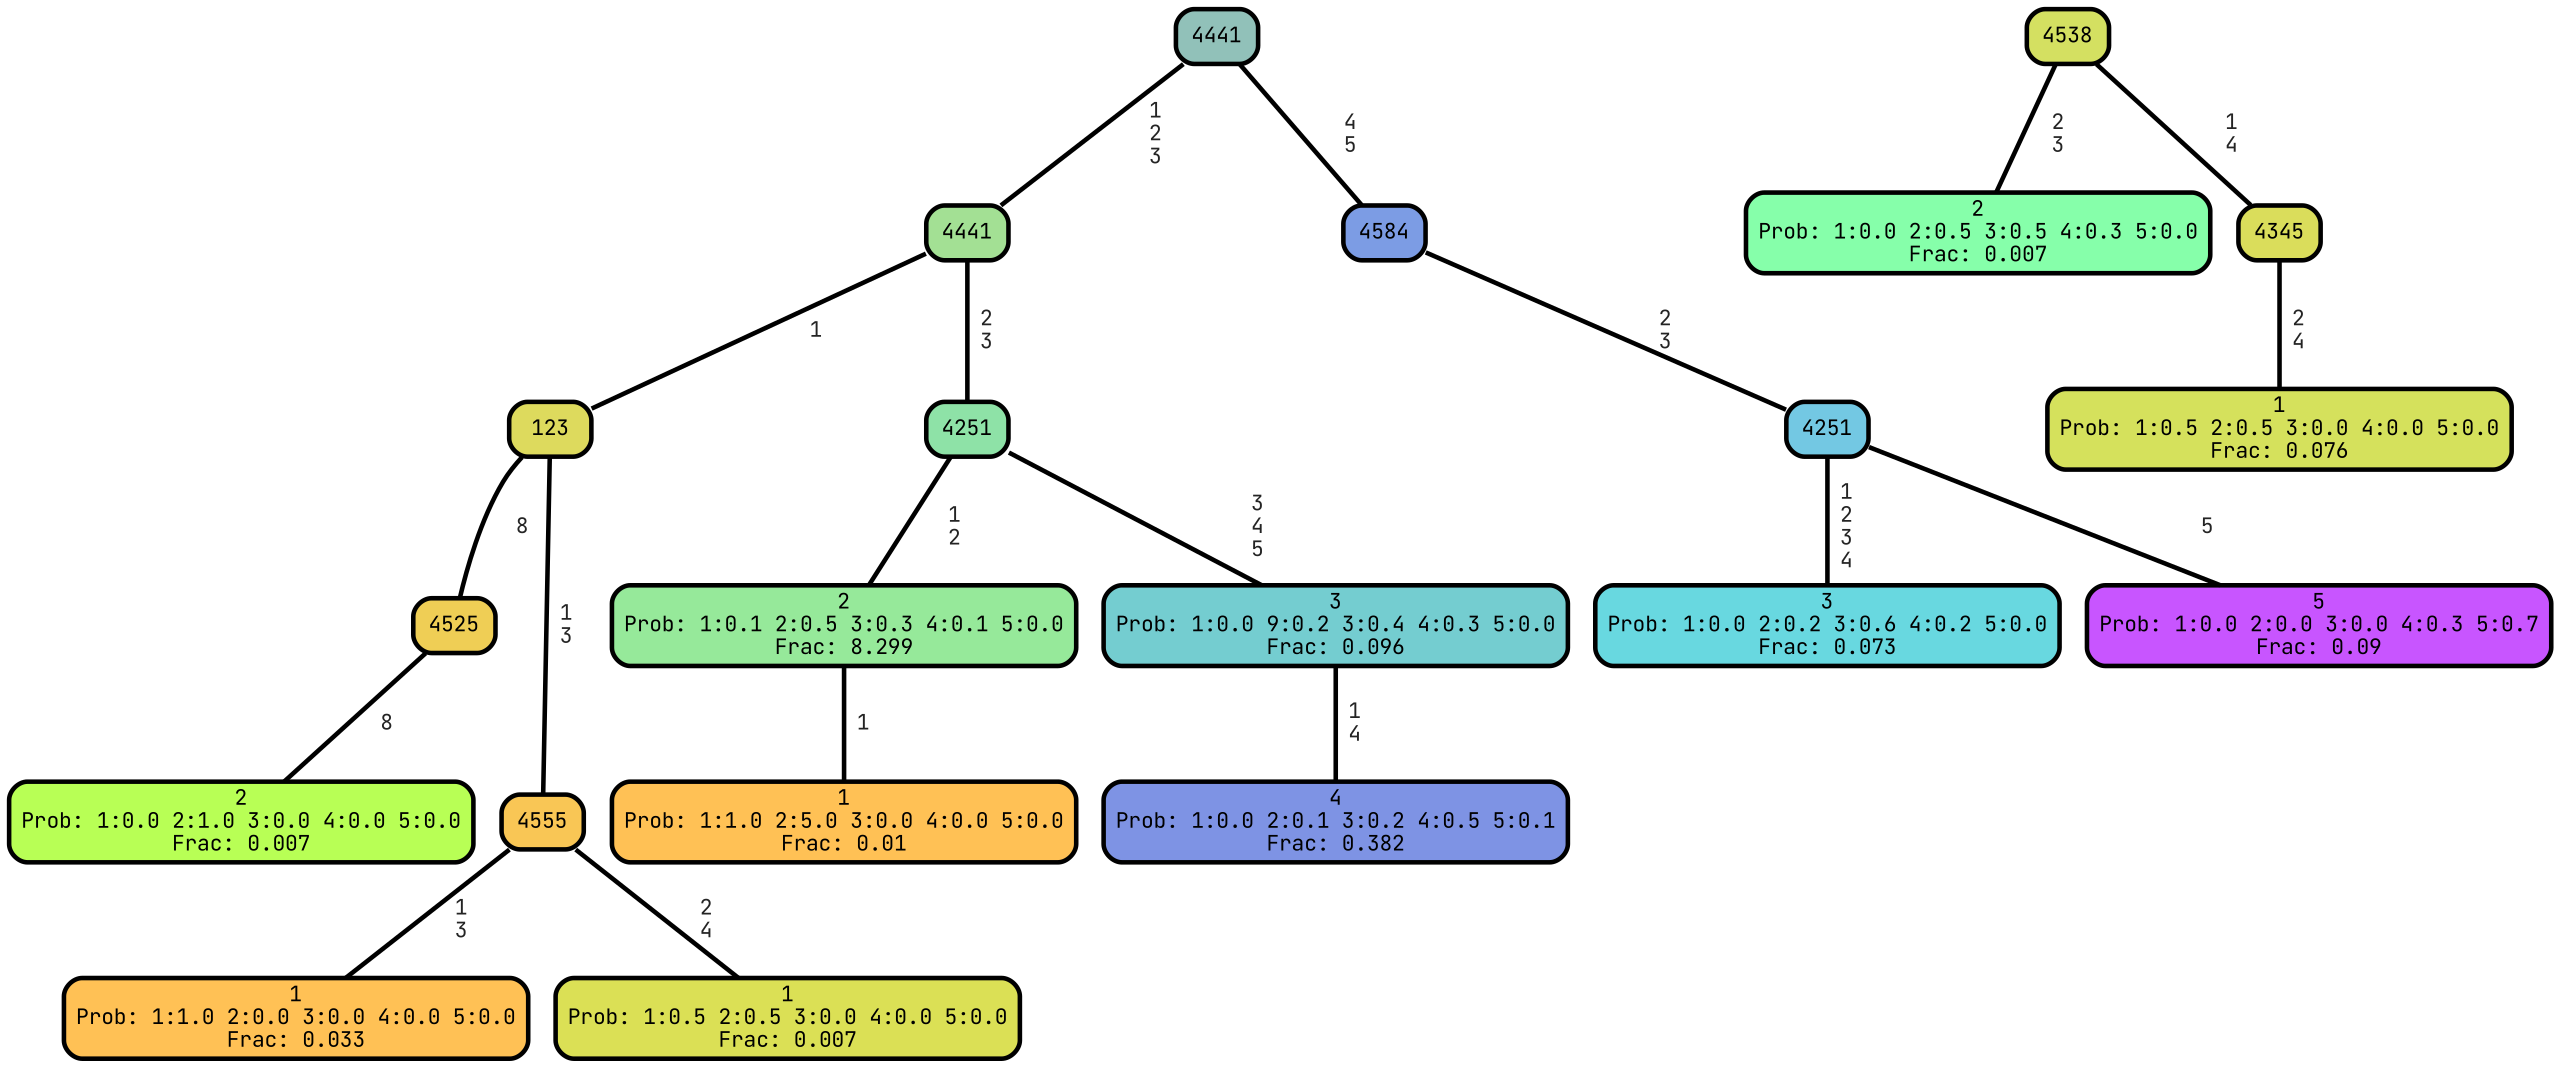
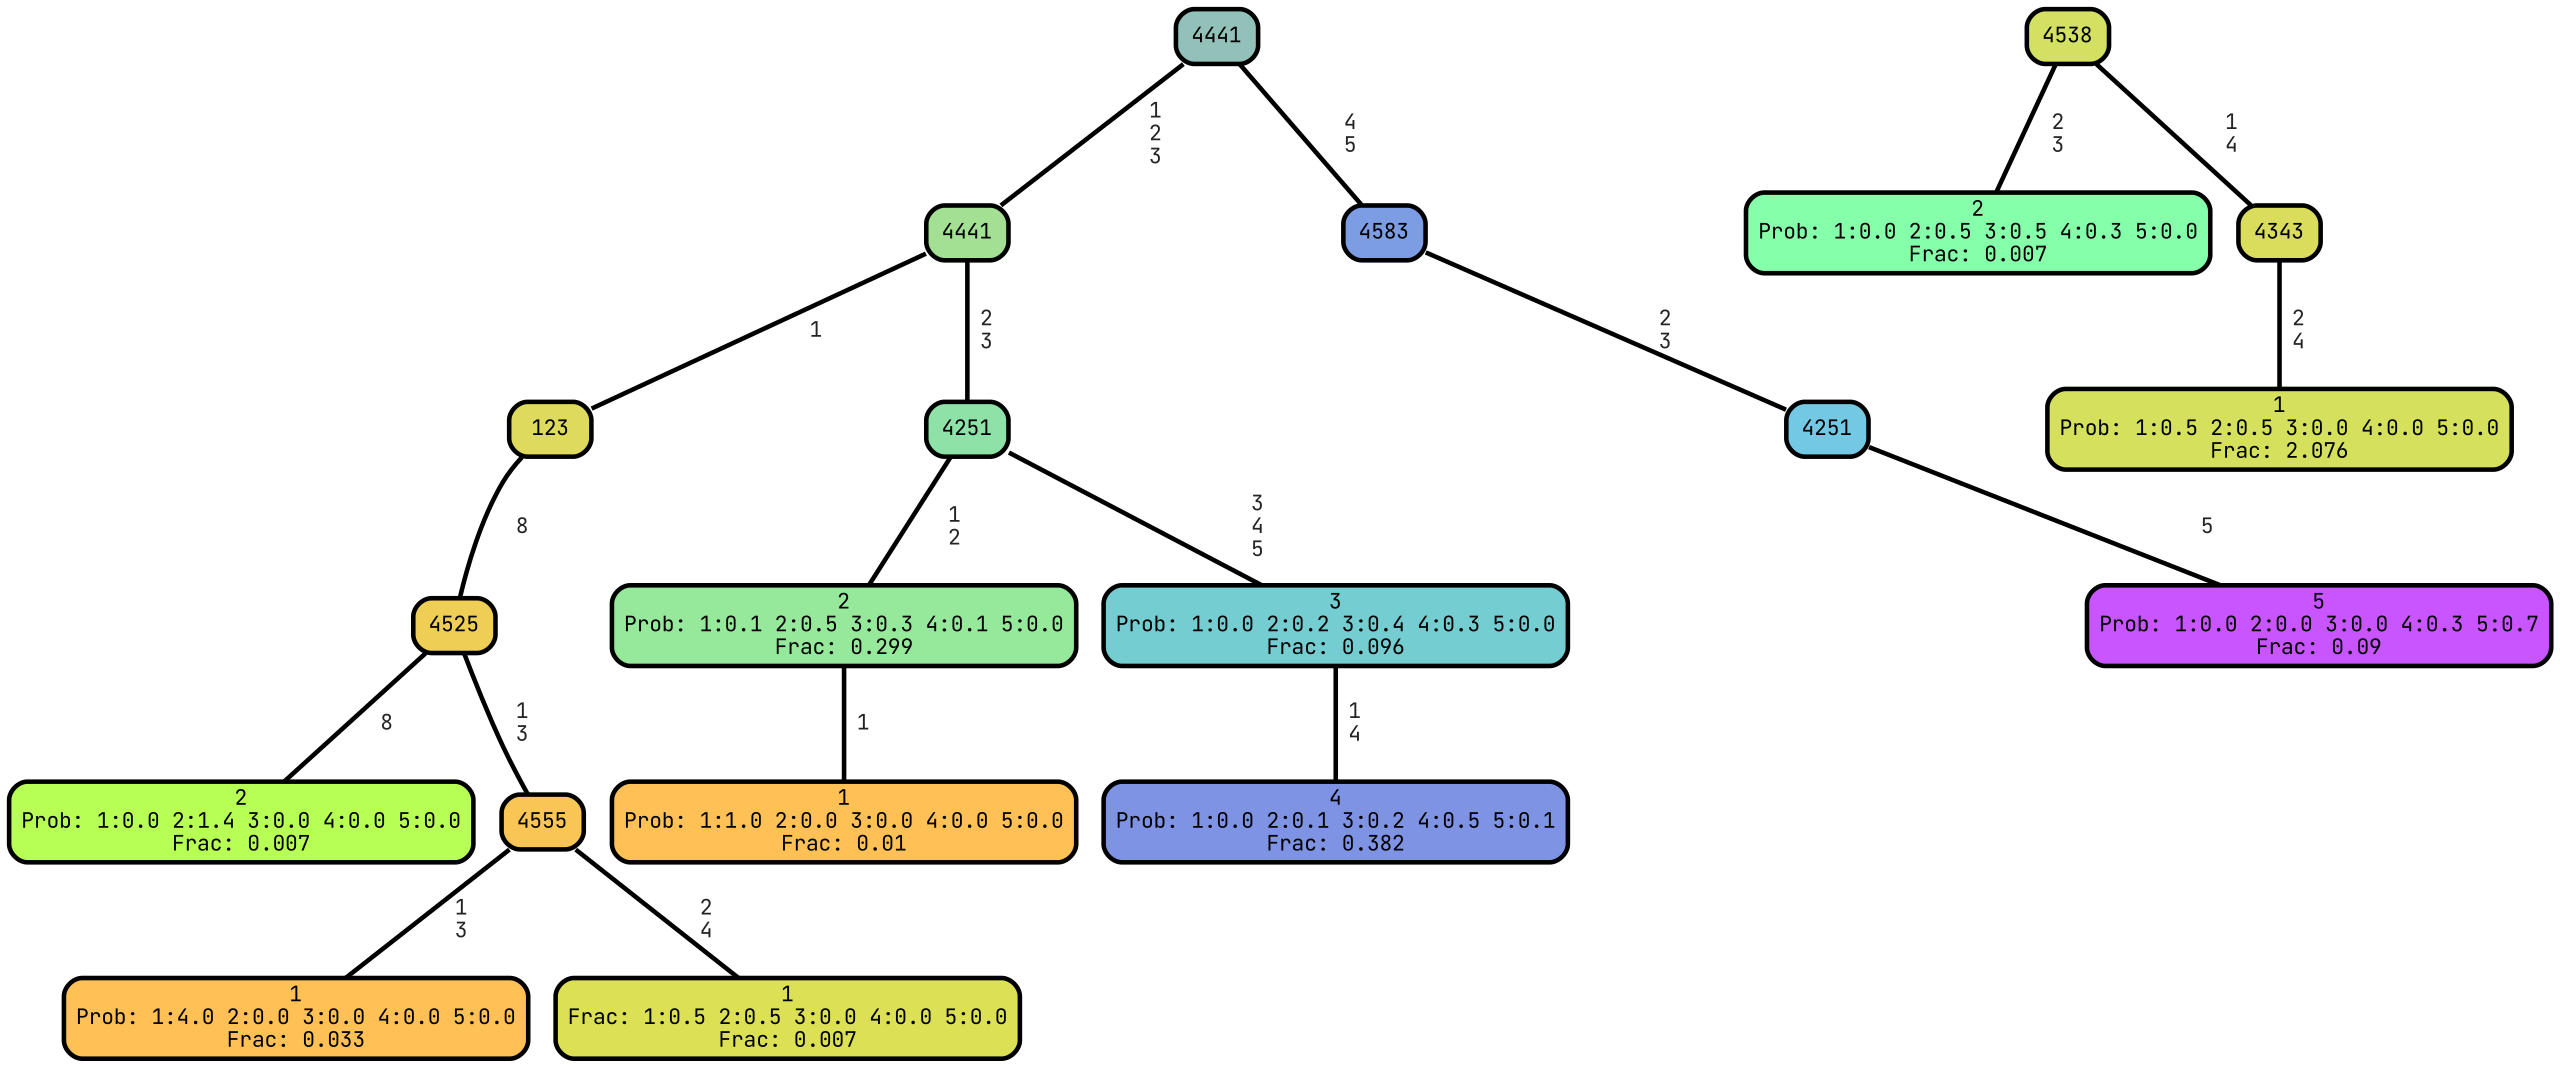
(1384, 233) -> (1384, 233)
(2280, 233) -> (2280, 233)
(2280, 429) -> (2280, 429)
(546, 626) -> (493, 725)
(844, 626) -> (844, 626)
(1336, 626) -> (1336, 626)
(1827, 626) -> none
(241, 822) -> (241, 822)
(844, 822) -> (844, 822)
(296, 1018) -> (296, 1018)
(788, 1018) -> (788, 1018)
